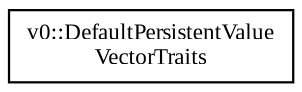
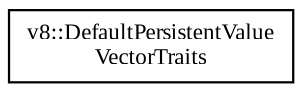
(151, 46) -> (151, 46)
